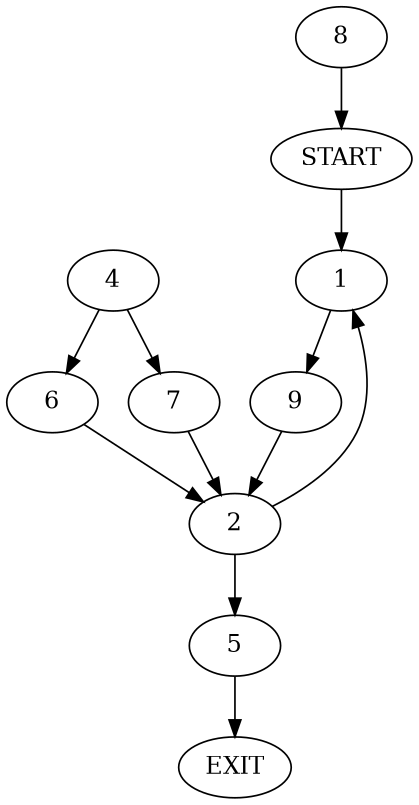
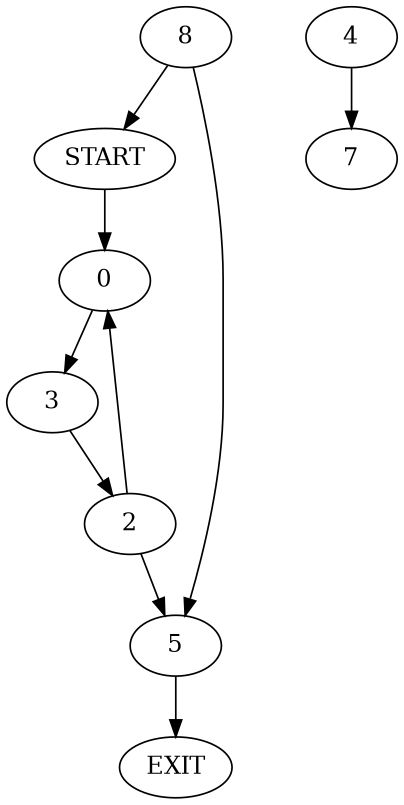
(341, 281) -> (105, 281)
none -> (223, 334)
(52, 402) -> none
(296, 402) -> (52, 402)
(201, 456) -> none
